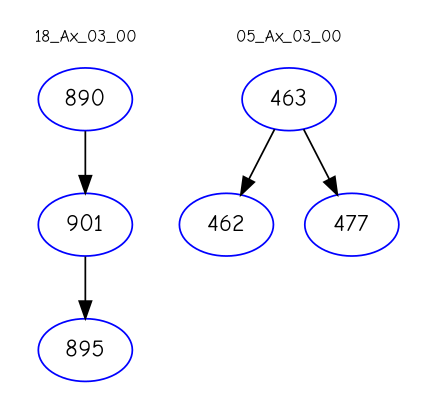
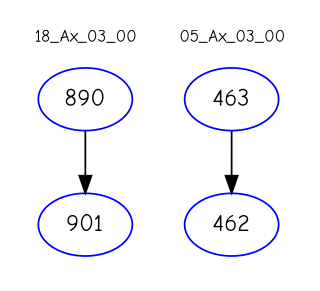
(352, 225) -> none
(85, 350) -> none
